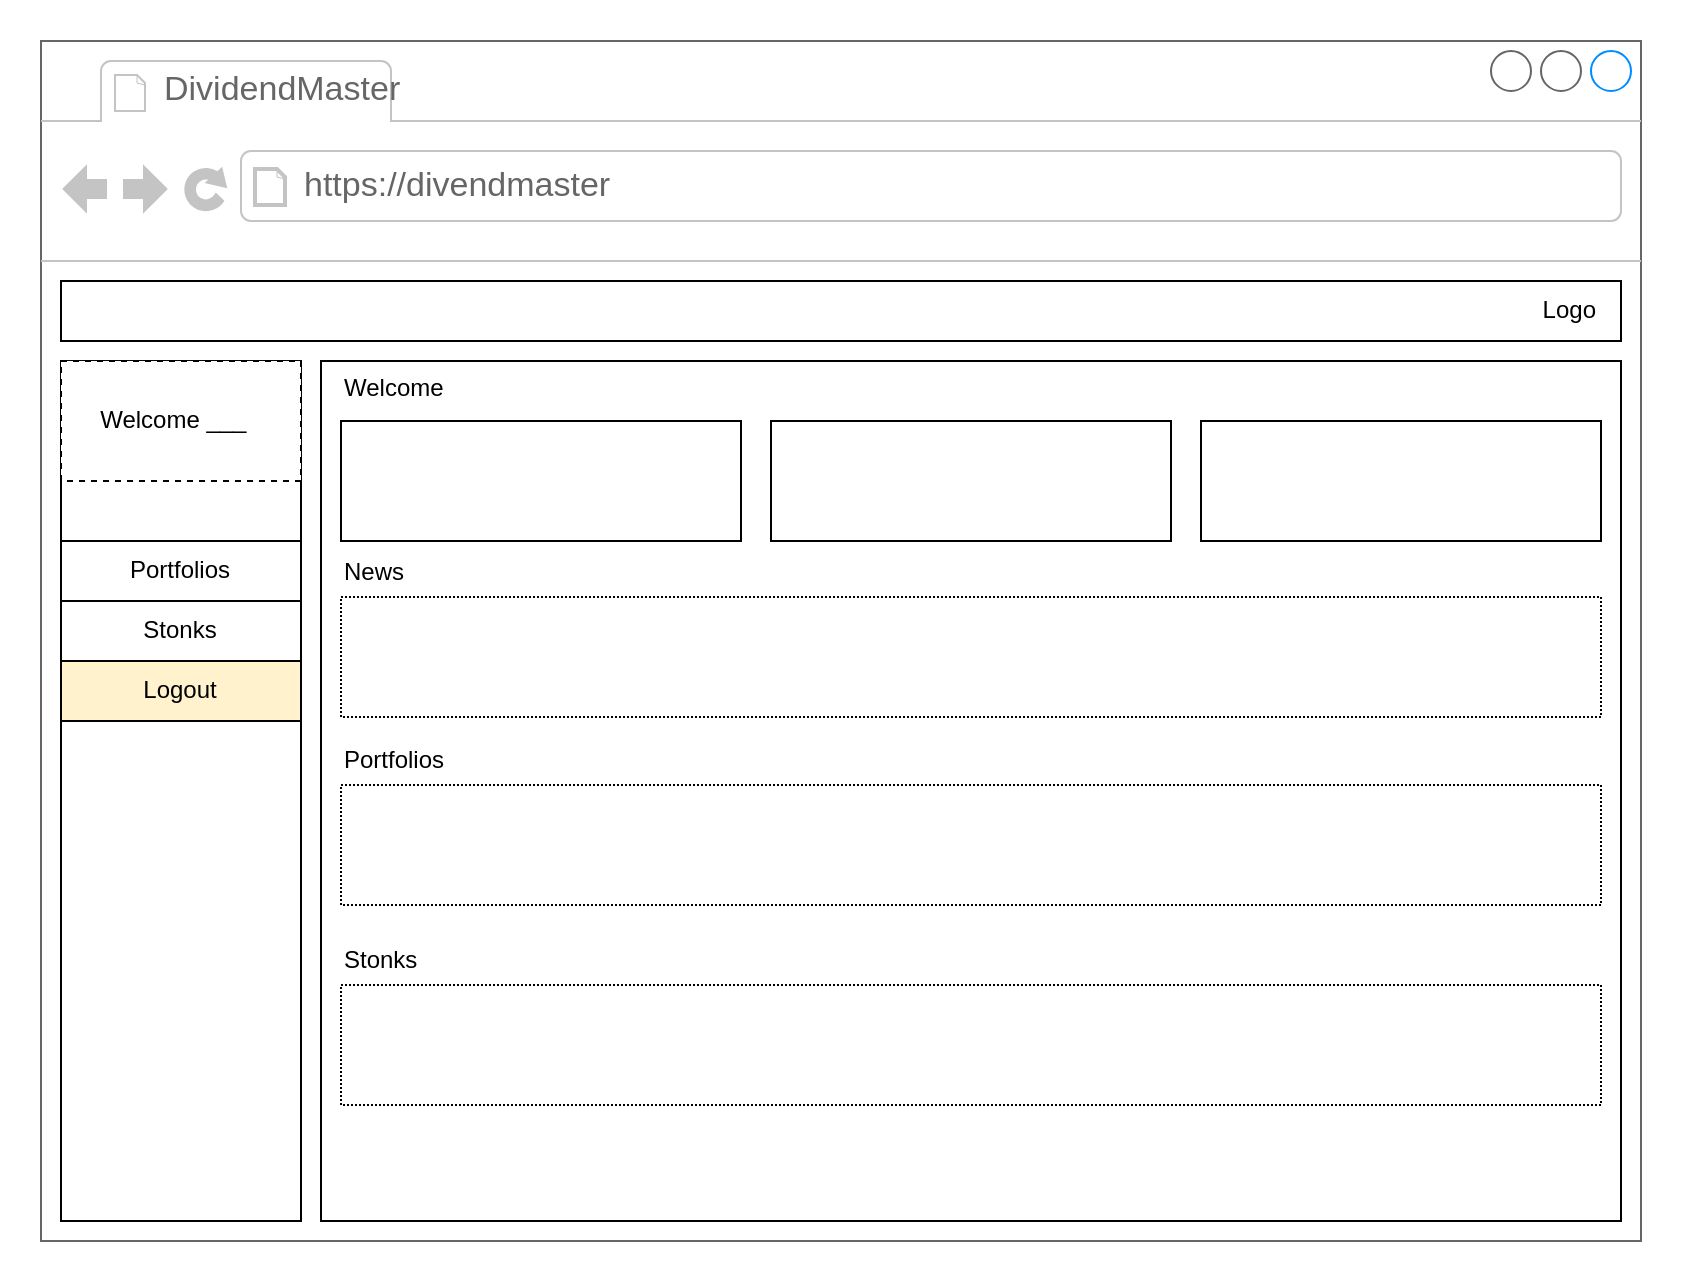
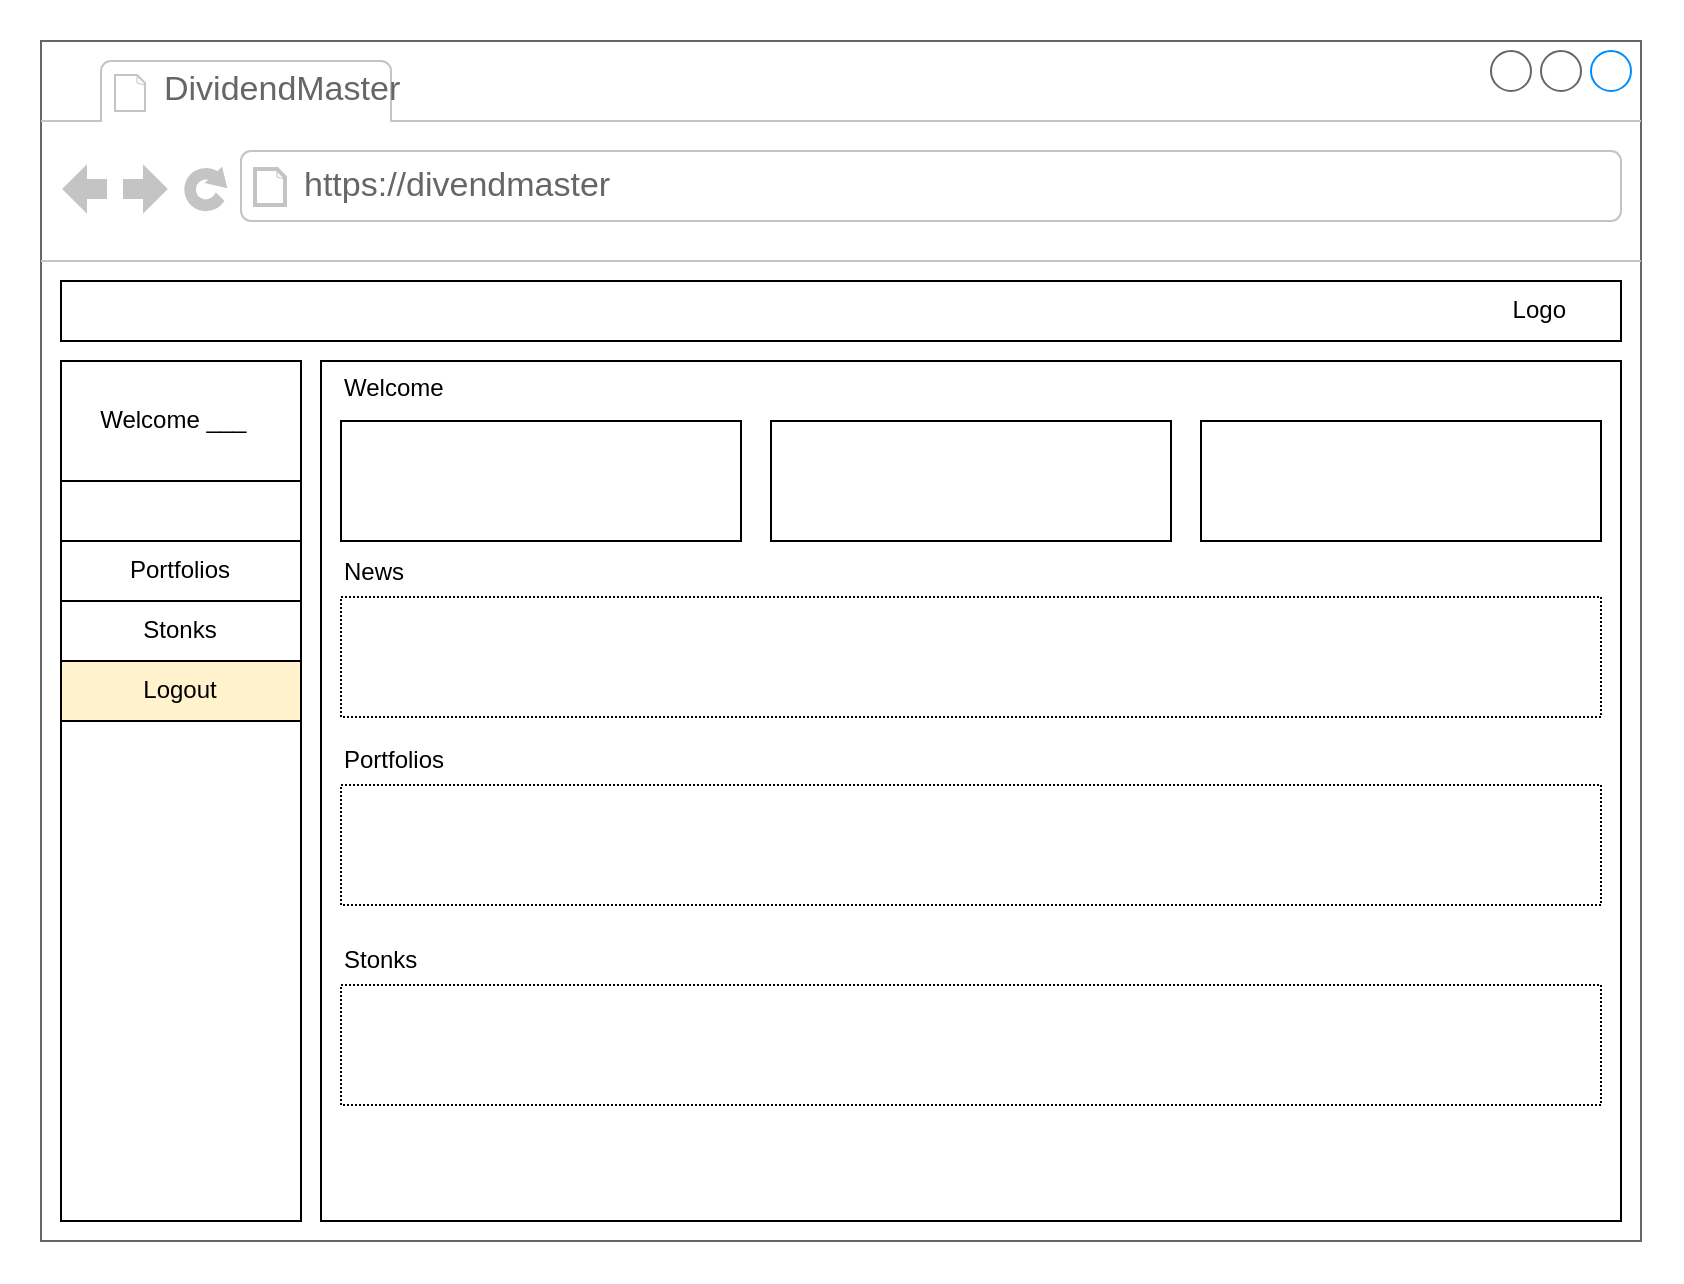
(1561, 311) -> (1531, 311)
(181, 421) -> (181, 421)
